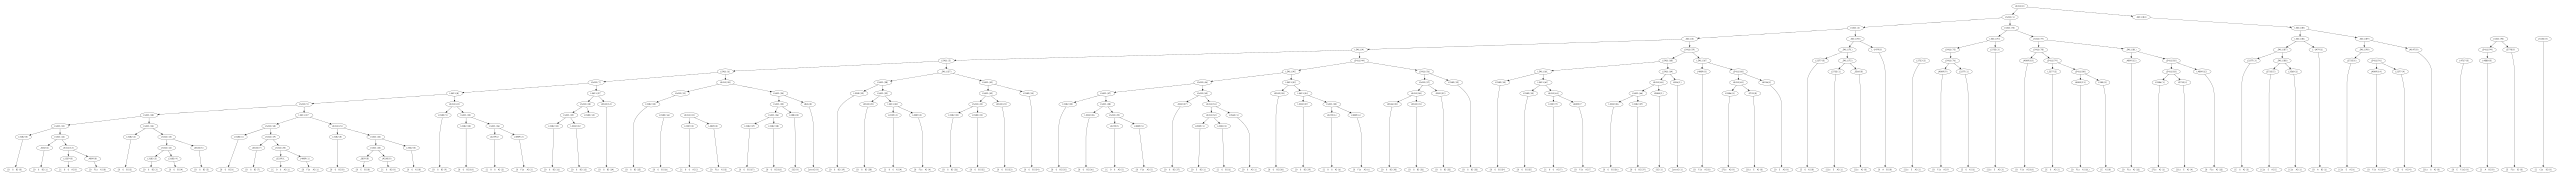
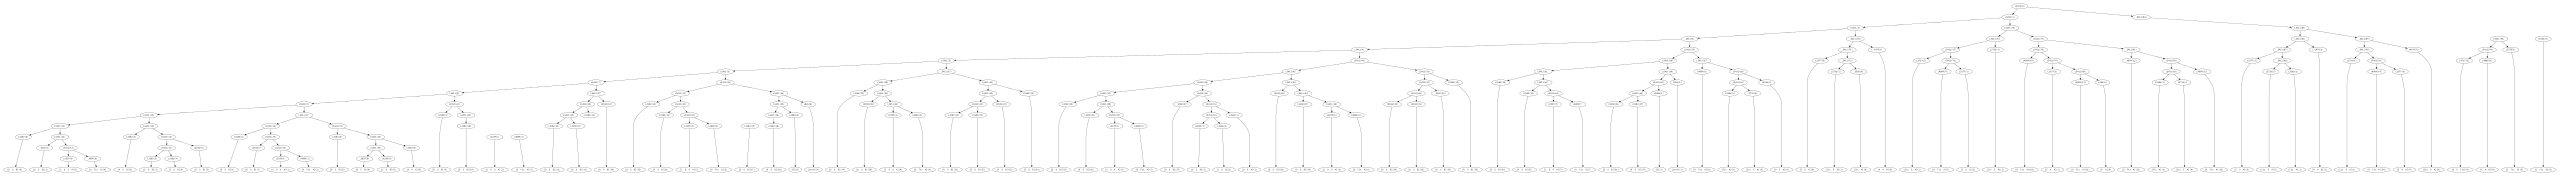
none -> (1937, 55)
none -> (2370, 55)
none -> (2476, 55)
none -> (681, 104)
(763, 120) -> none
(495, 126) -> none
